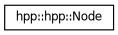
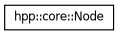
(59, 18) -> (59, 18)
